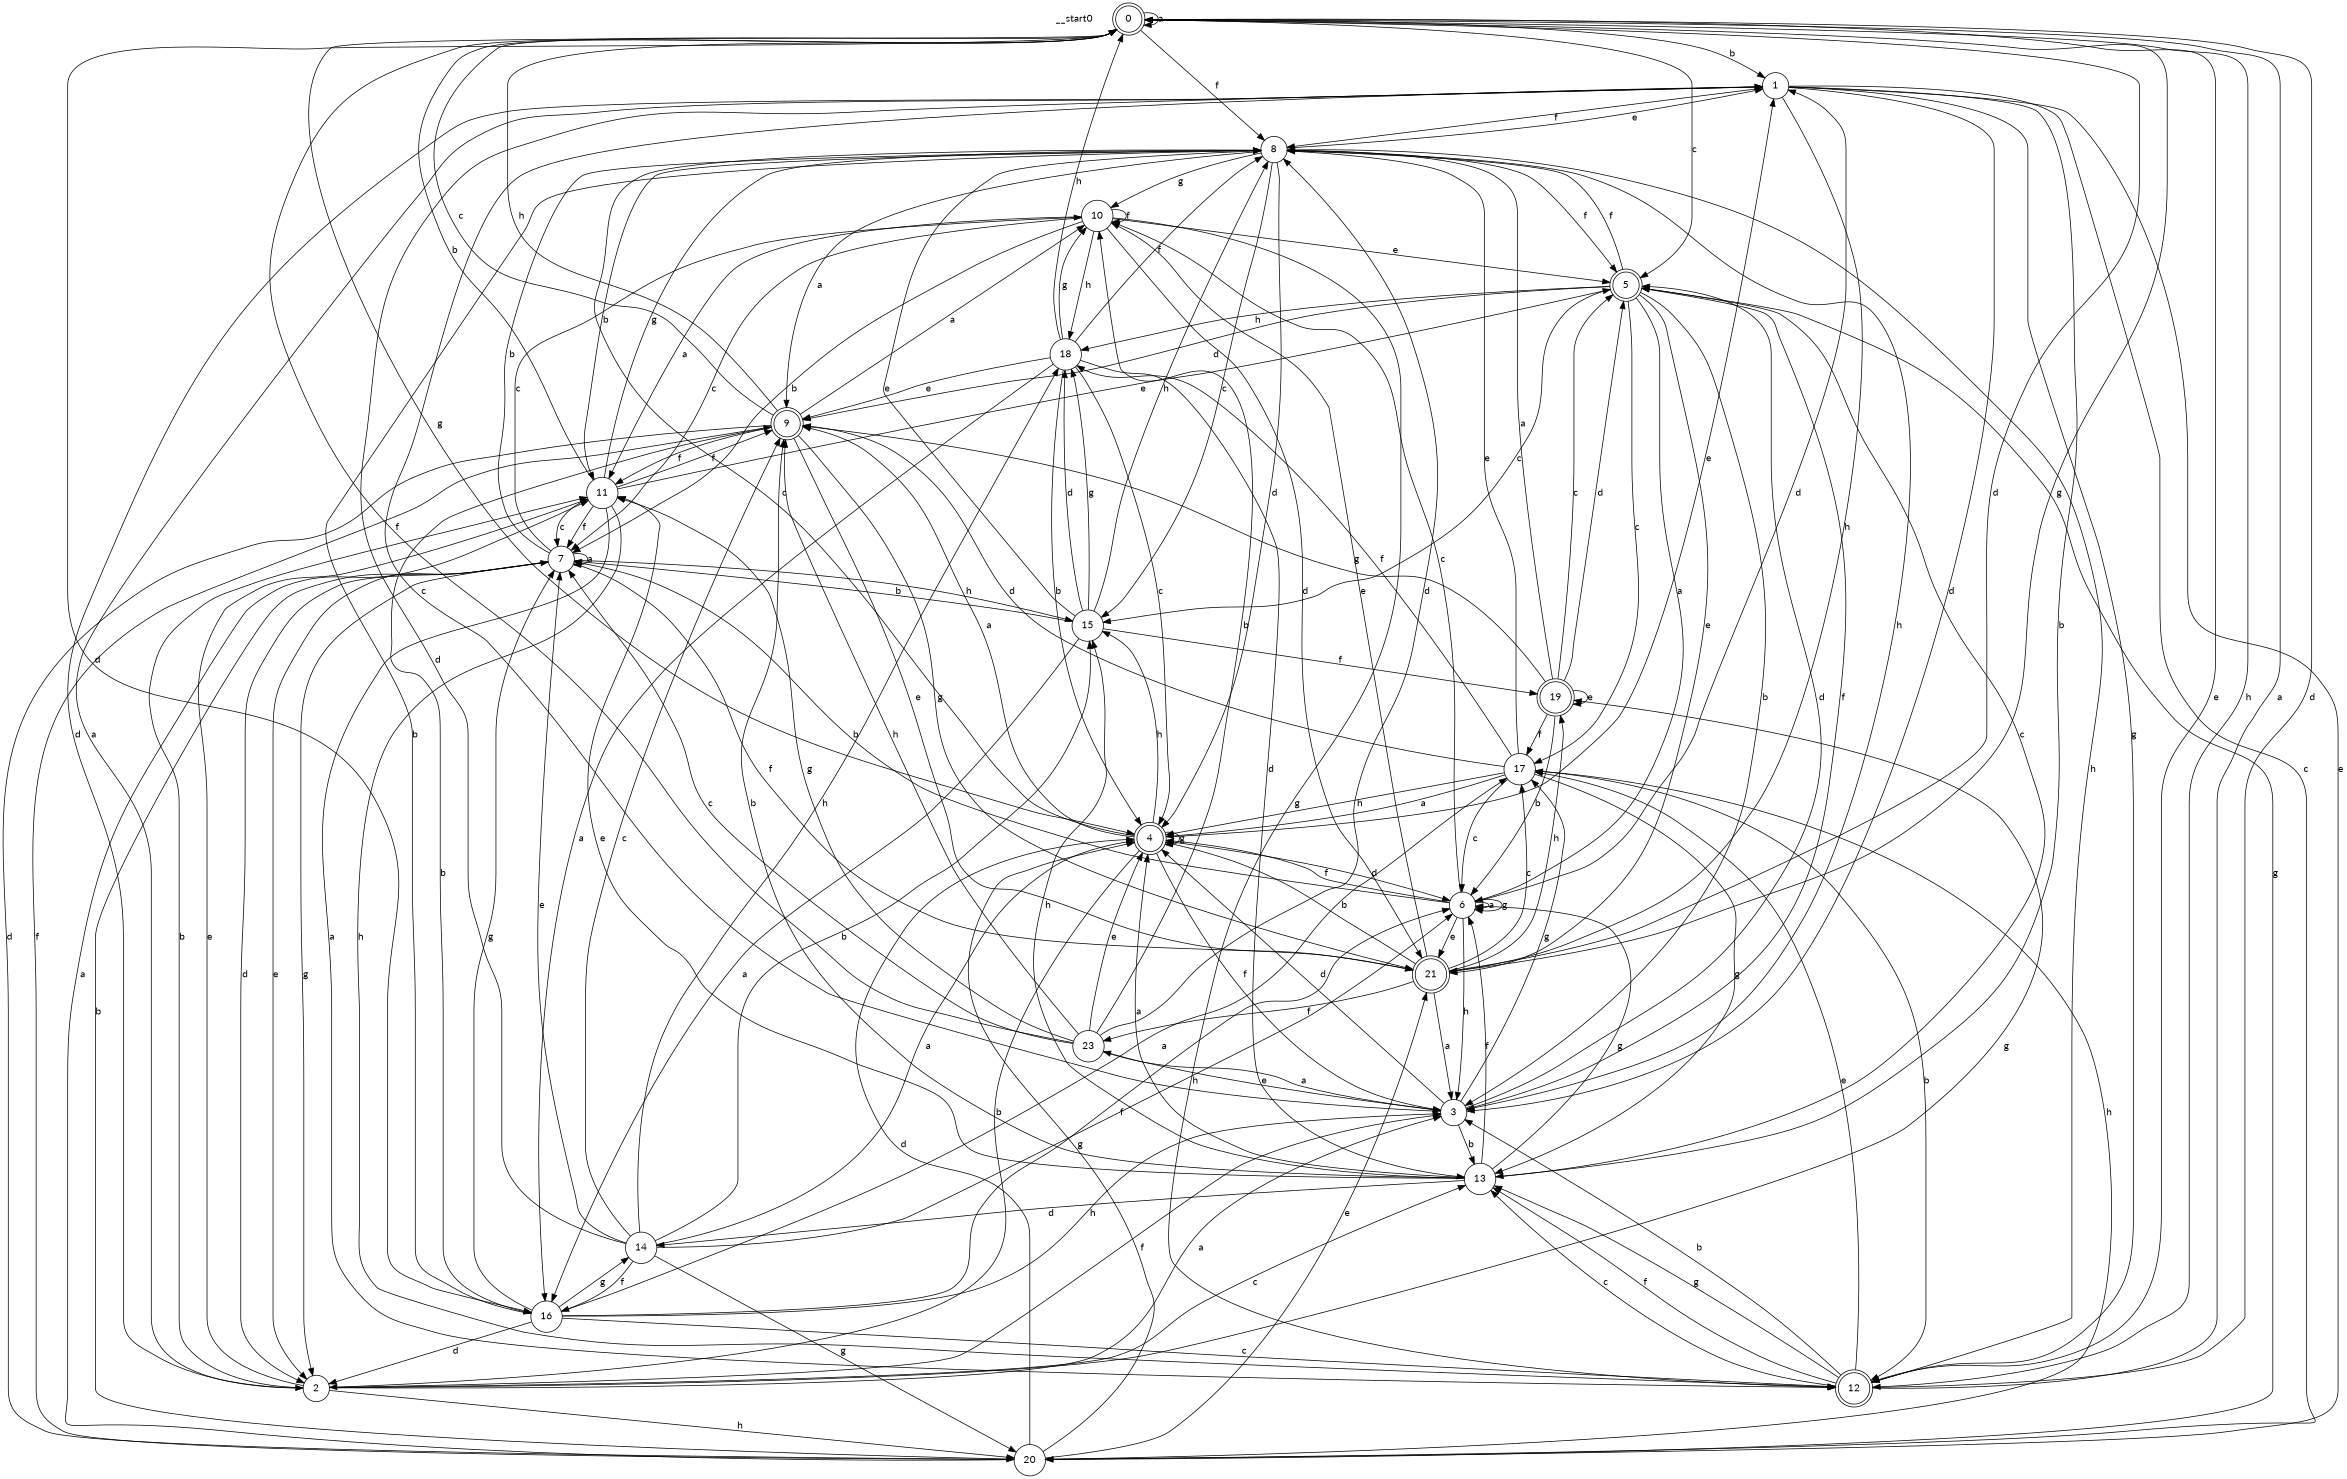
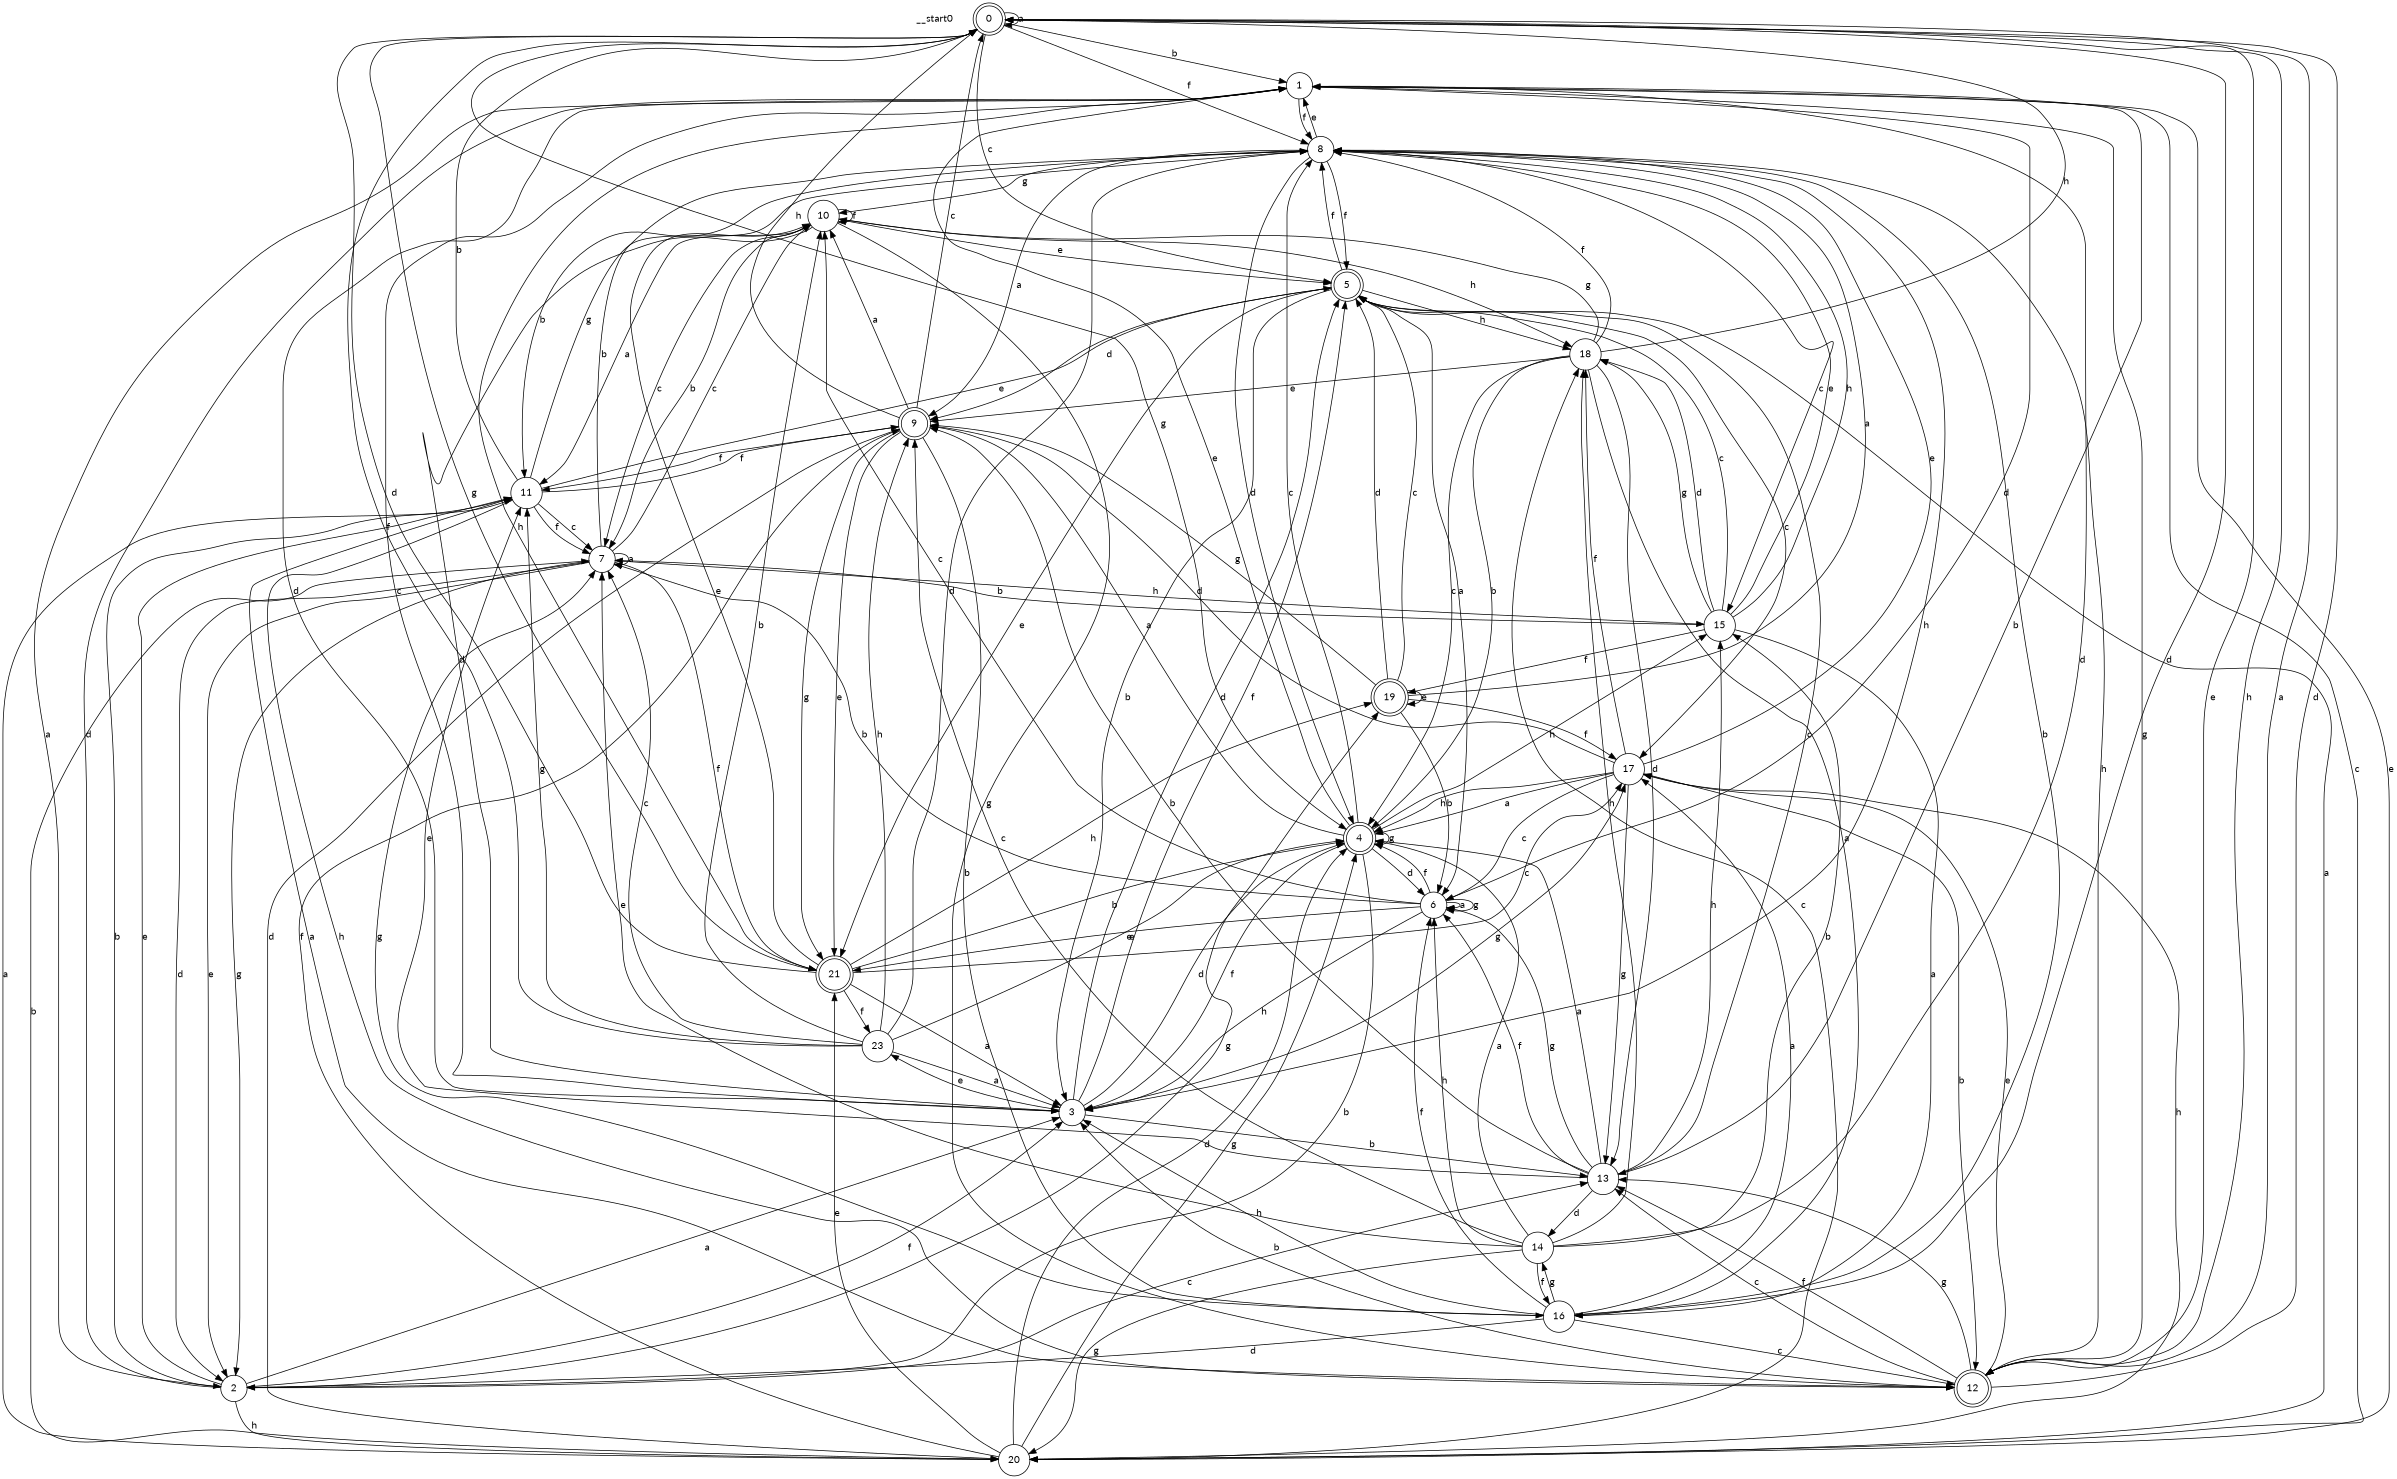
(68, 312) -> (2226, 271)
(1443, 536) -> (1642, 354)
(1302, 571) -> (471, 747)
(2276, 873) -> (2326, 873)
none -> (1838, 1172)
